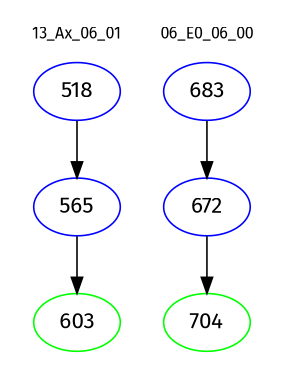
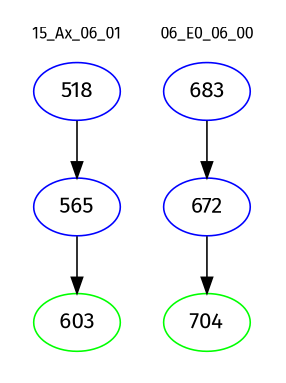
(77, 34) -> (77, 34)
